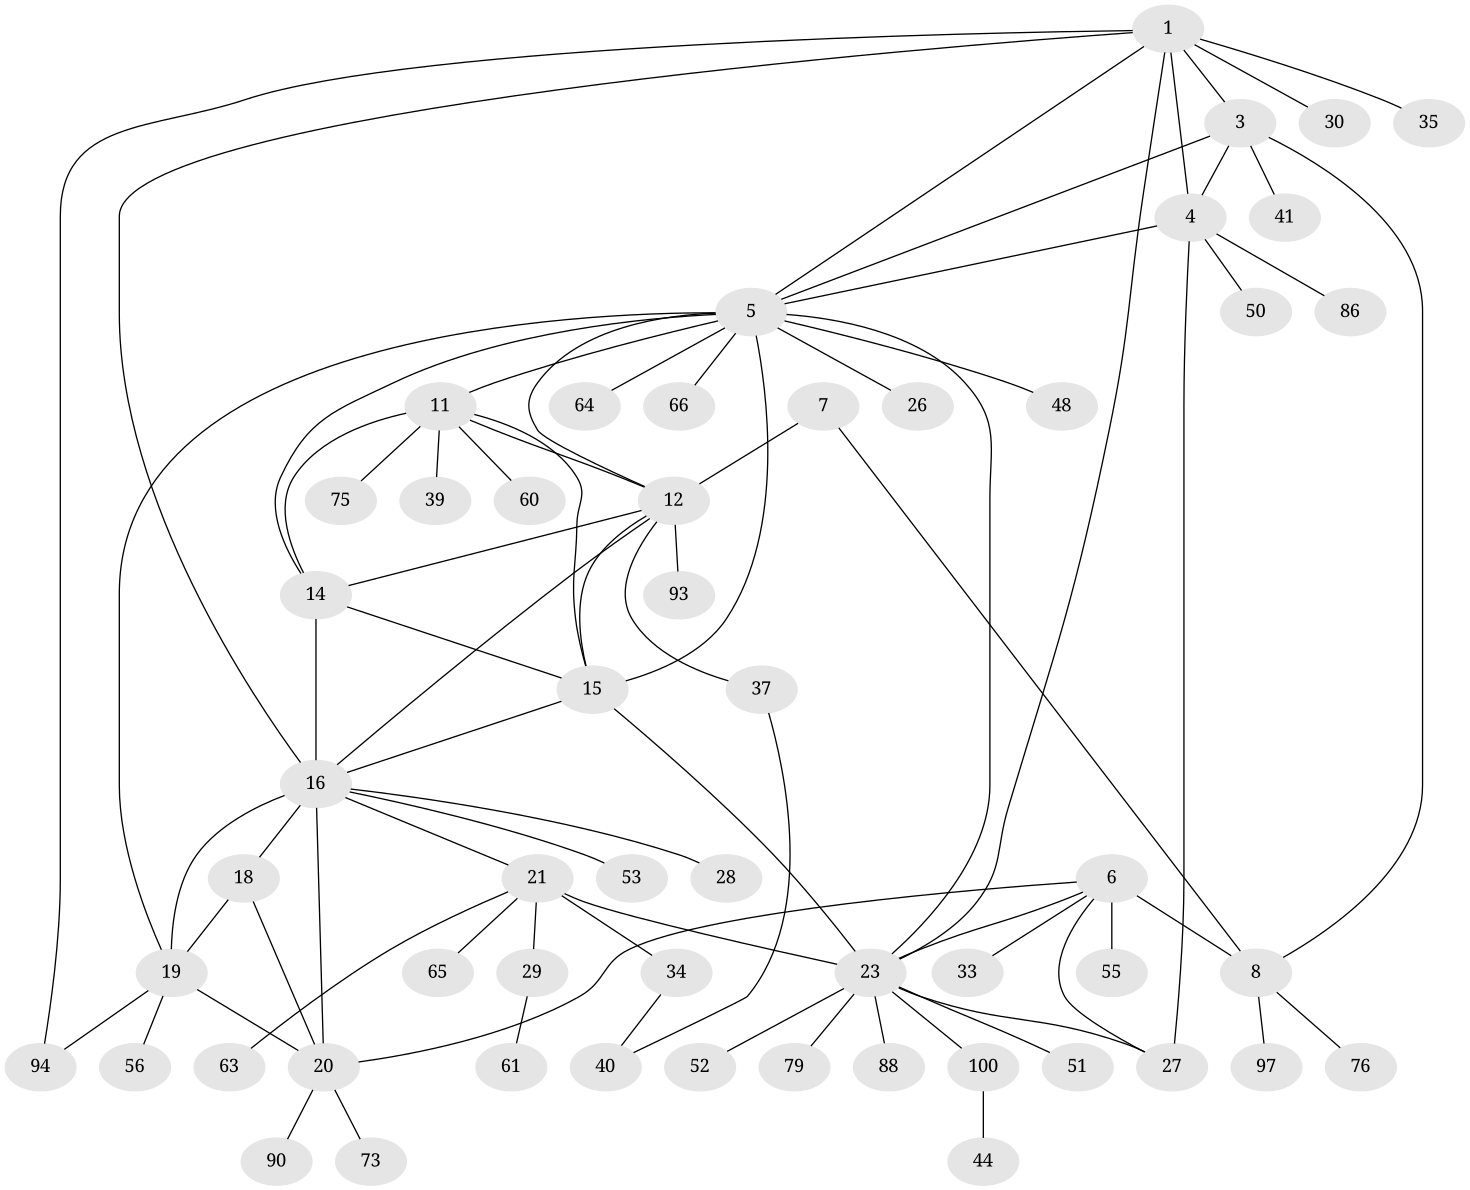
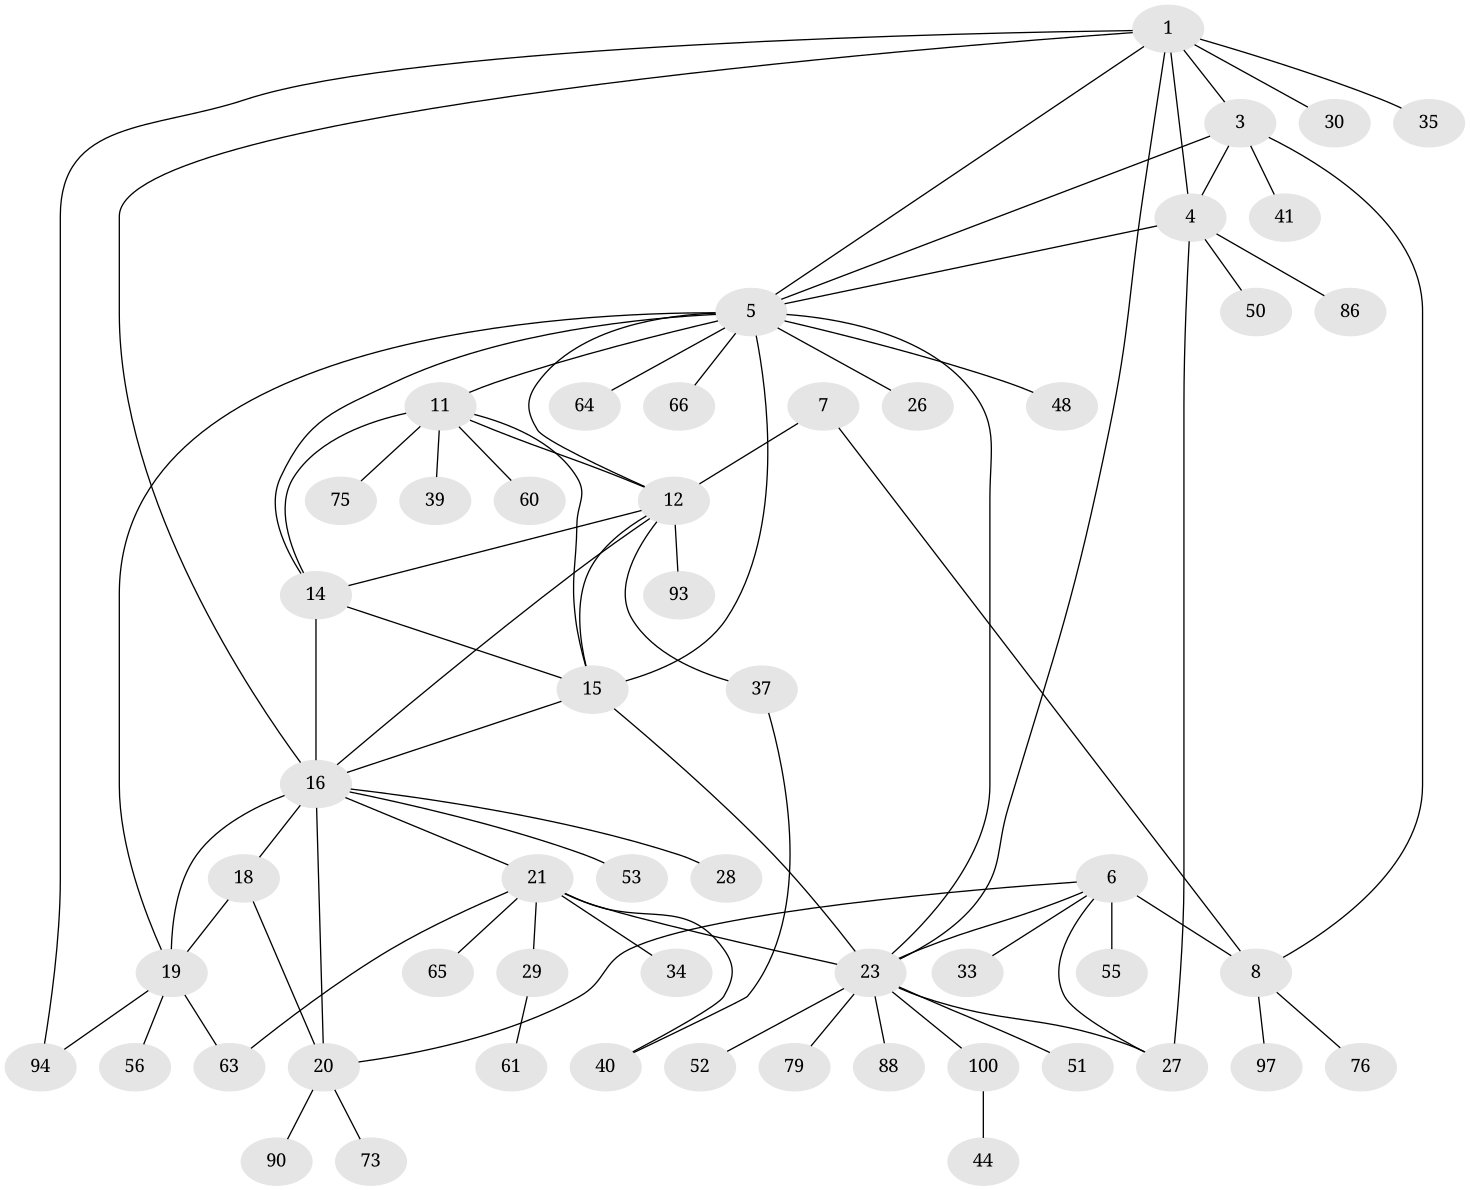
(248, 1020) -> (201, 1020)
(641, 1020) -> (724, 950)
